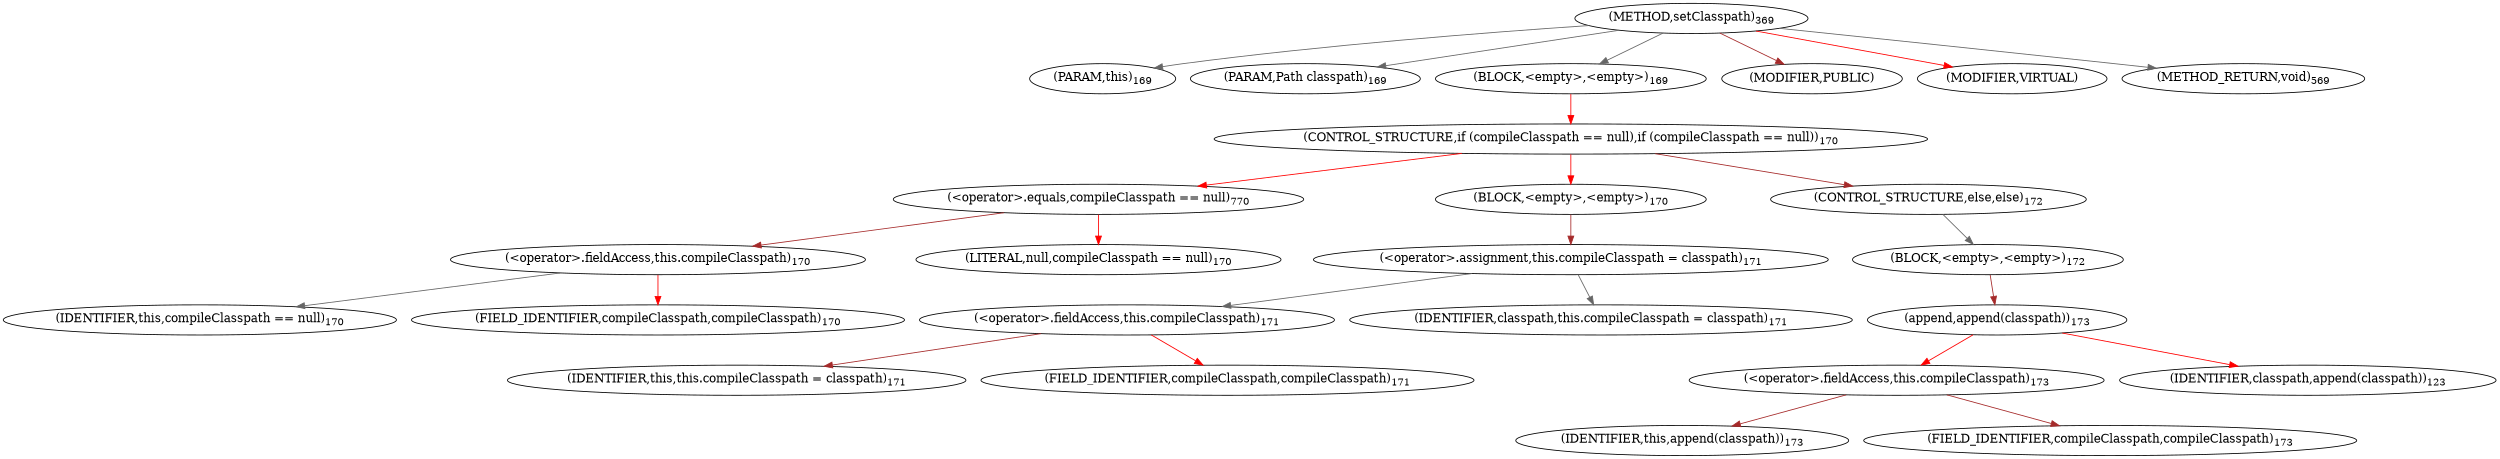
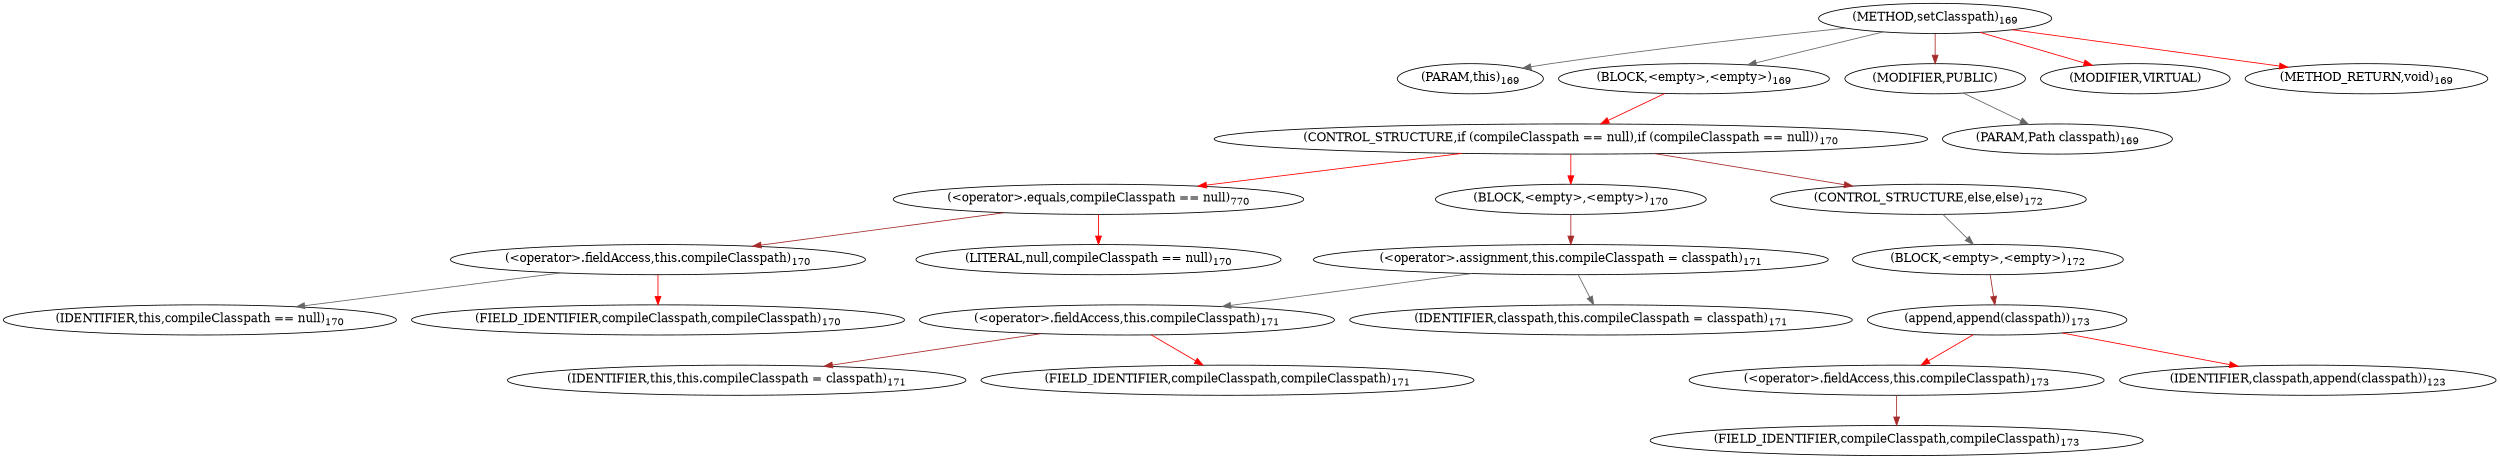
(1765, 17) -> (2008, 17)
(1502, 48) -> (1992, 107)
(1964, 48) -> (2146, 48)
(2320, 77) -> (2444, 77)
(1682, 441) -> none
